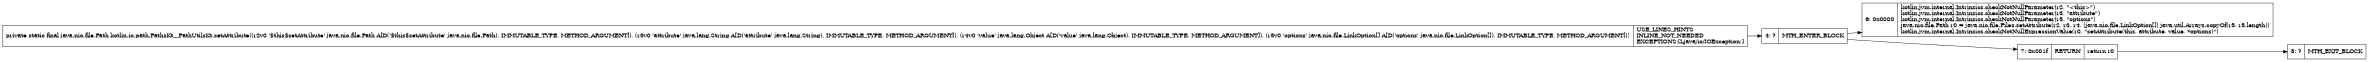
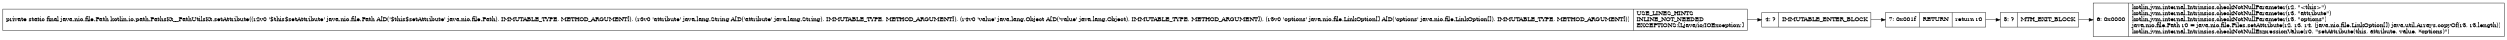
(1853, 33) -> (2084, 20)
(1813, 36) -> (1825, 20)
